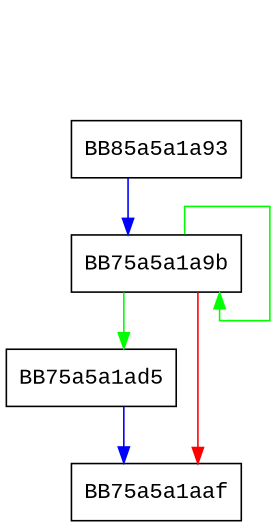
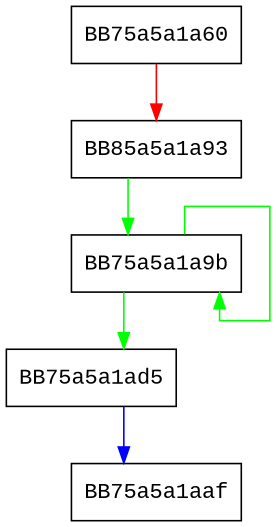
none -> (156, 35)
(128, 198) -> (128, 198)
(198, 370) -> none
